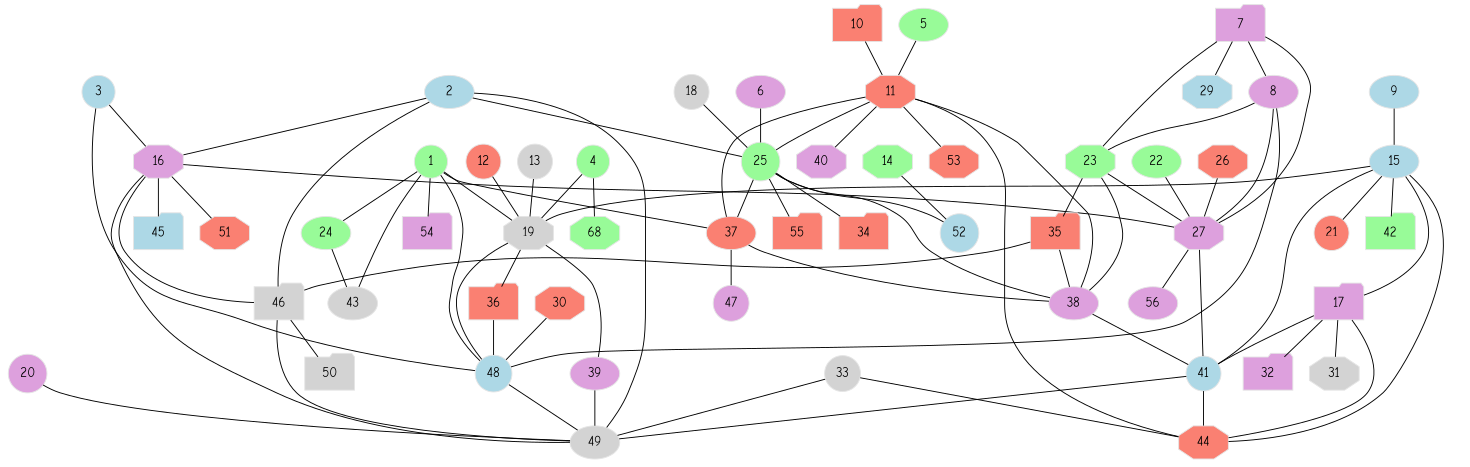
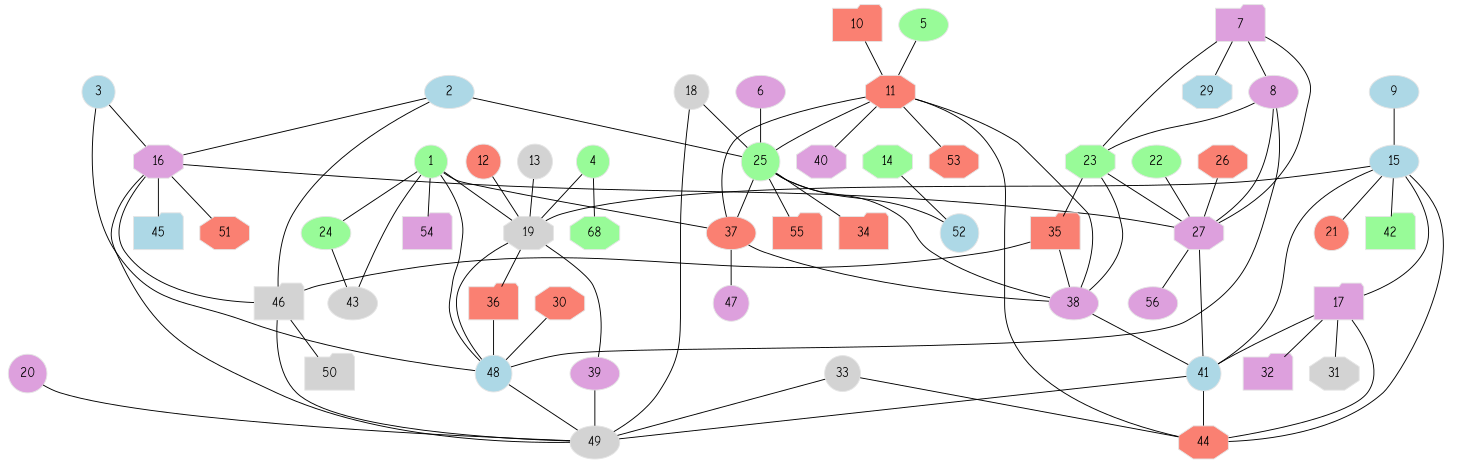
(645, 208) -> (680, 283)
